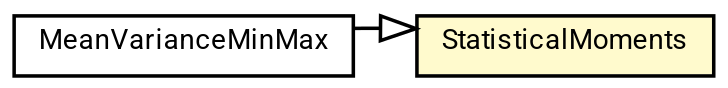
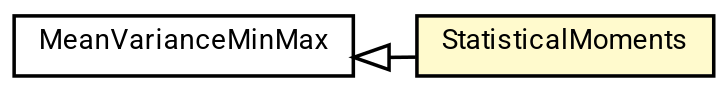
(367, 28) -> (403, 57)
